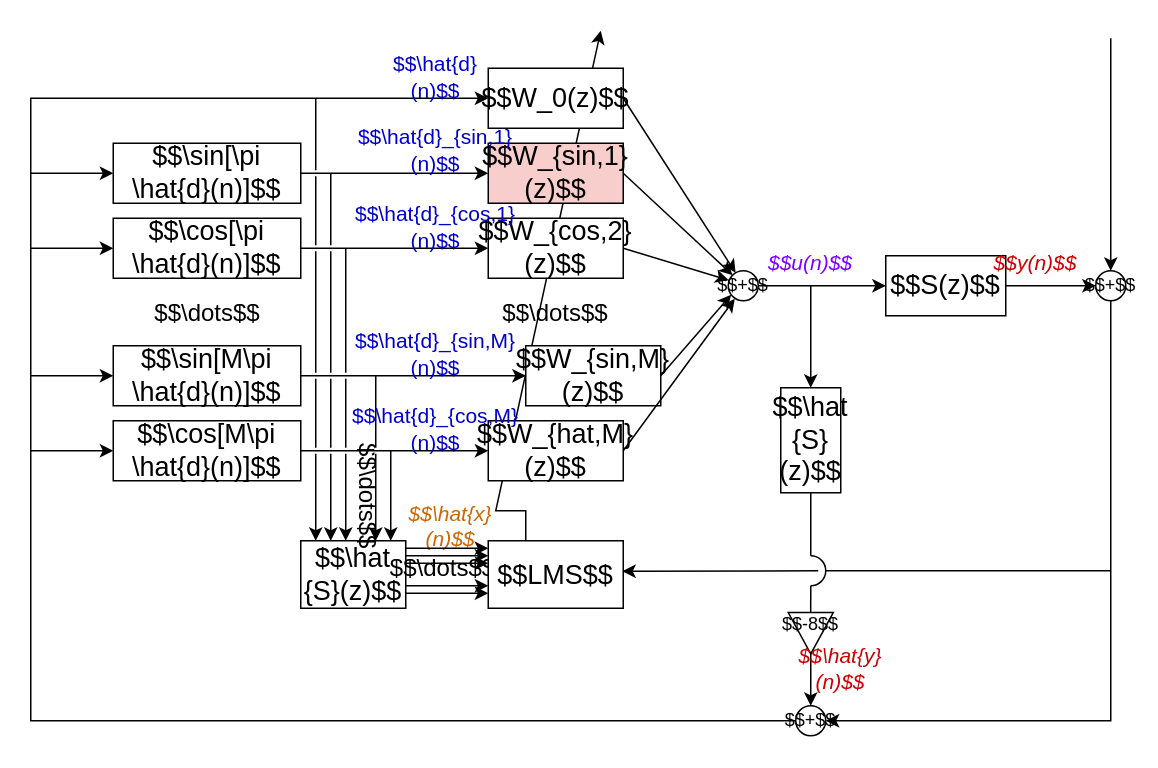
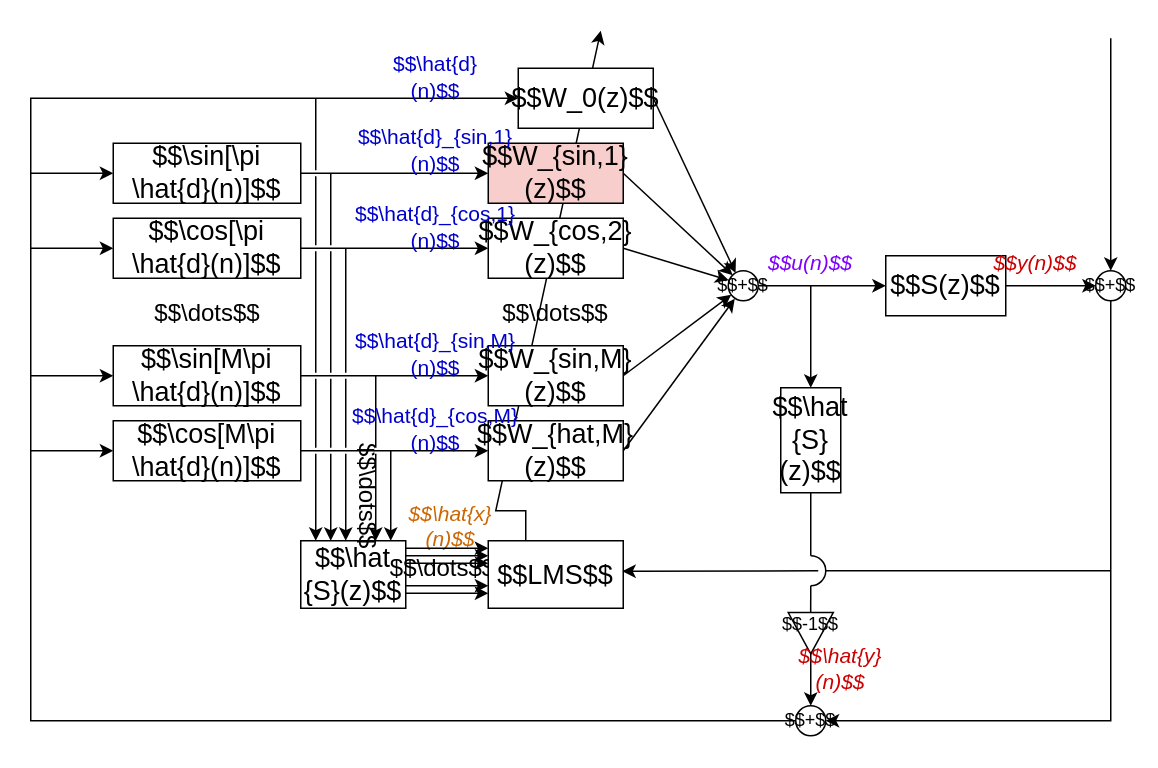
(556, 98) -> (586, 98)
(593, 376) -> (556, 376)
(811, 625) -> (811, 625)
